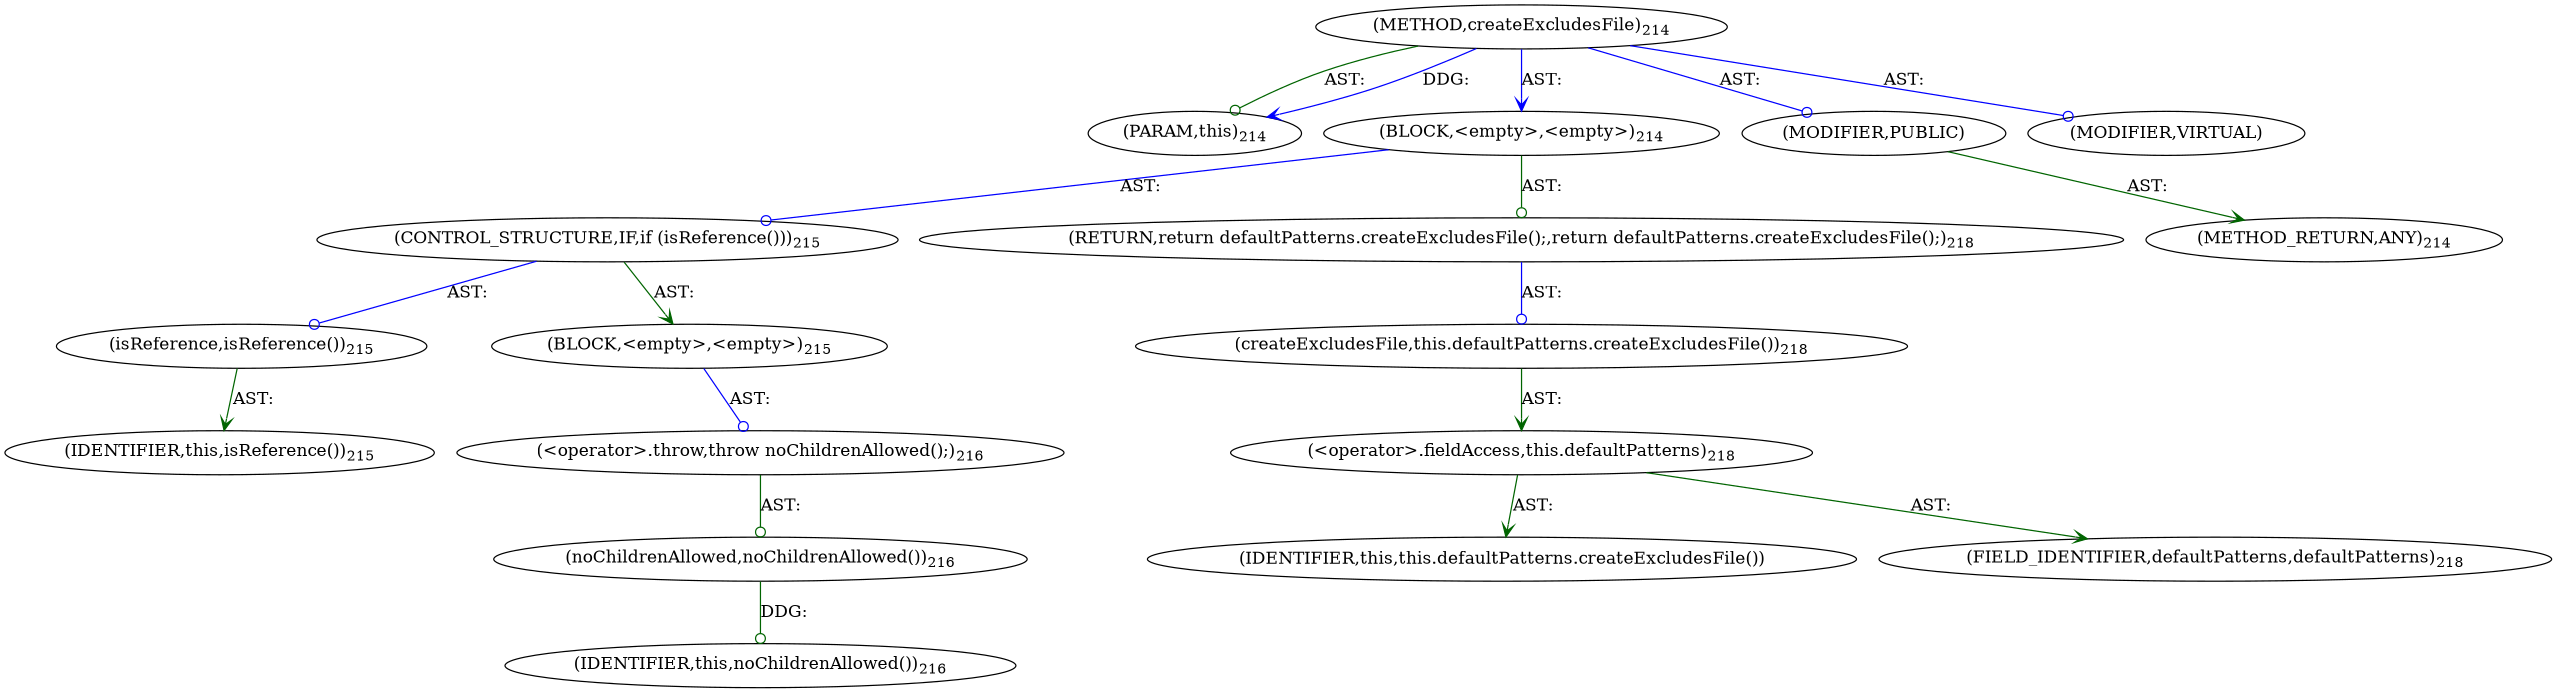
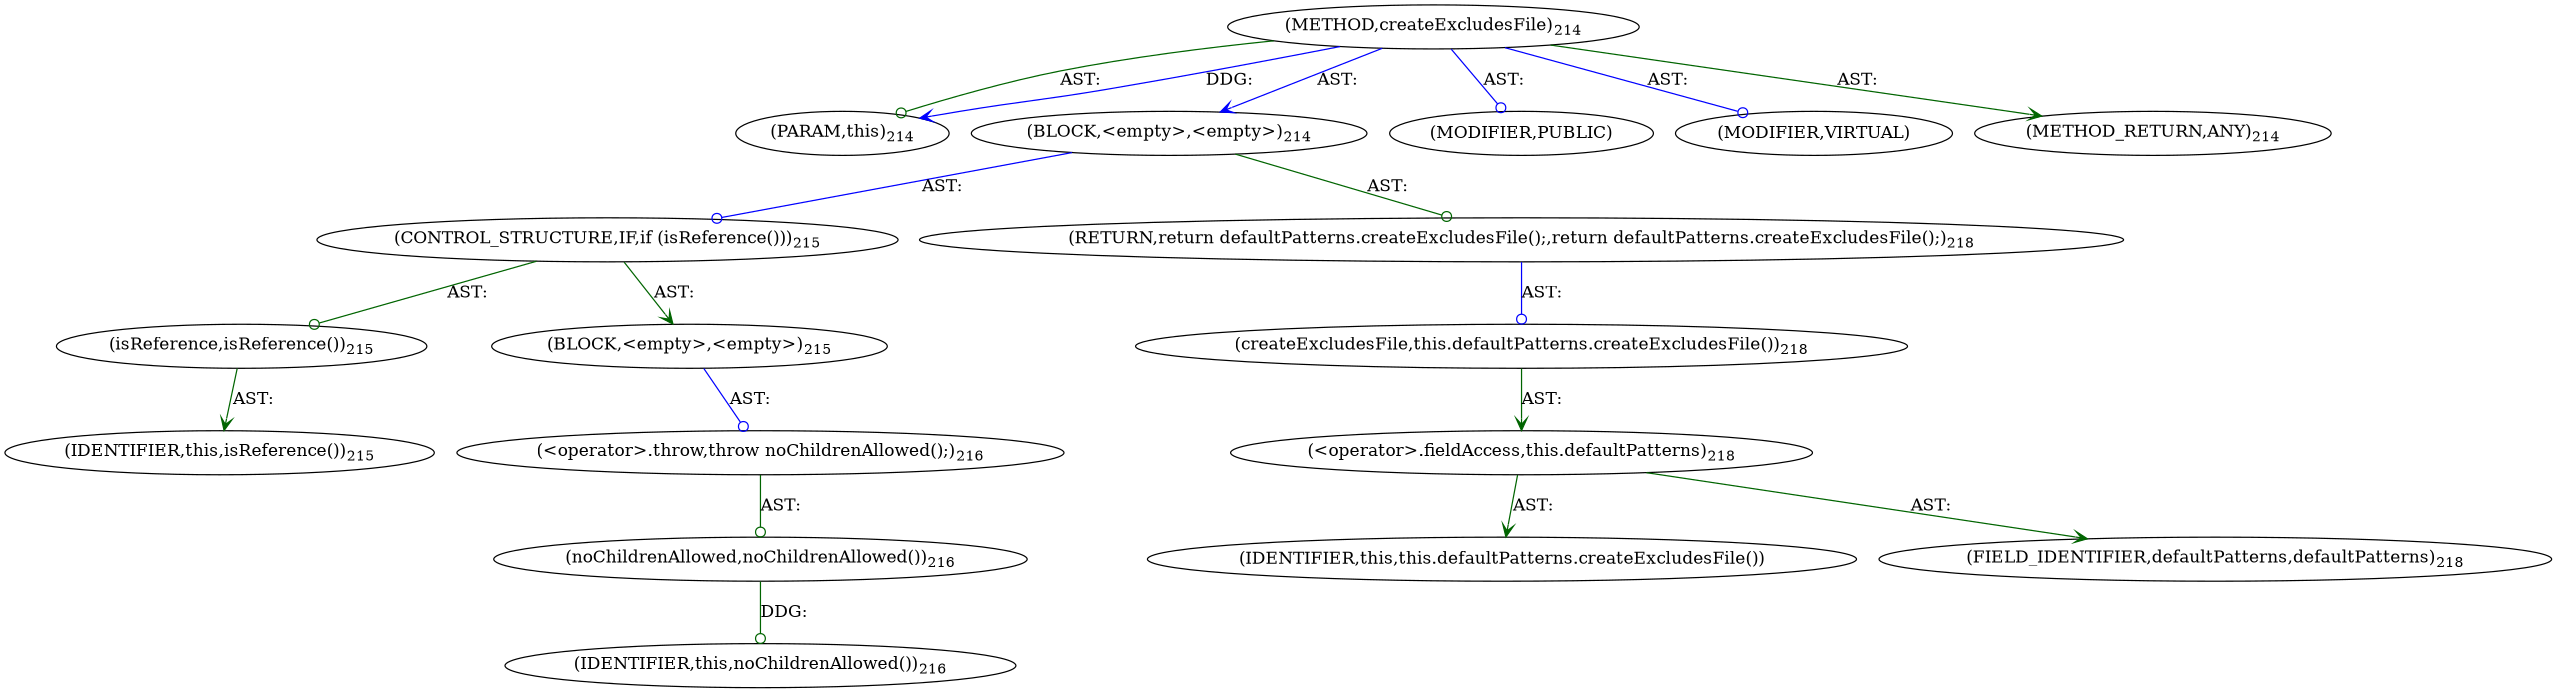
(2090, 184) -> (1790, 80)
(428, 292) -> (428, 292)
